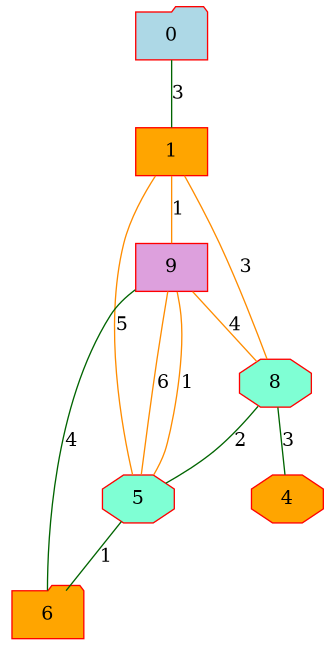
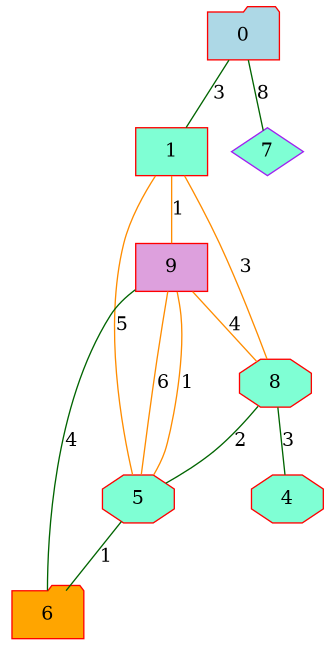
(172, 152) -> (172, 152)
none -> (267, 152)
(287, 499) -> (287, 499)
